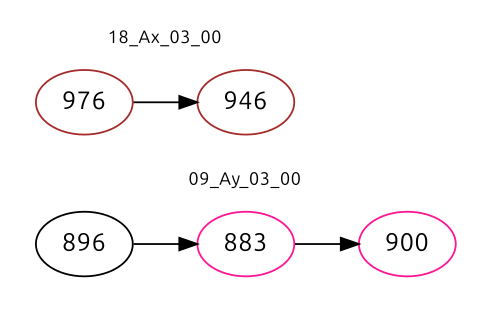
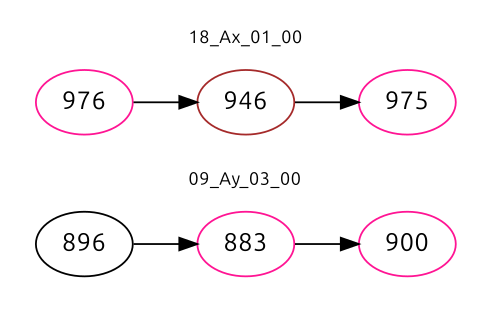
(165, 39) -> (246, 39)
(84, 102) -> (84, 102)
none -> (407, 102)
